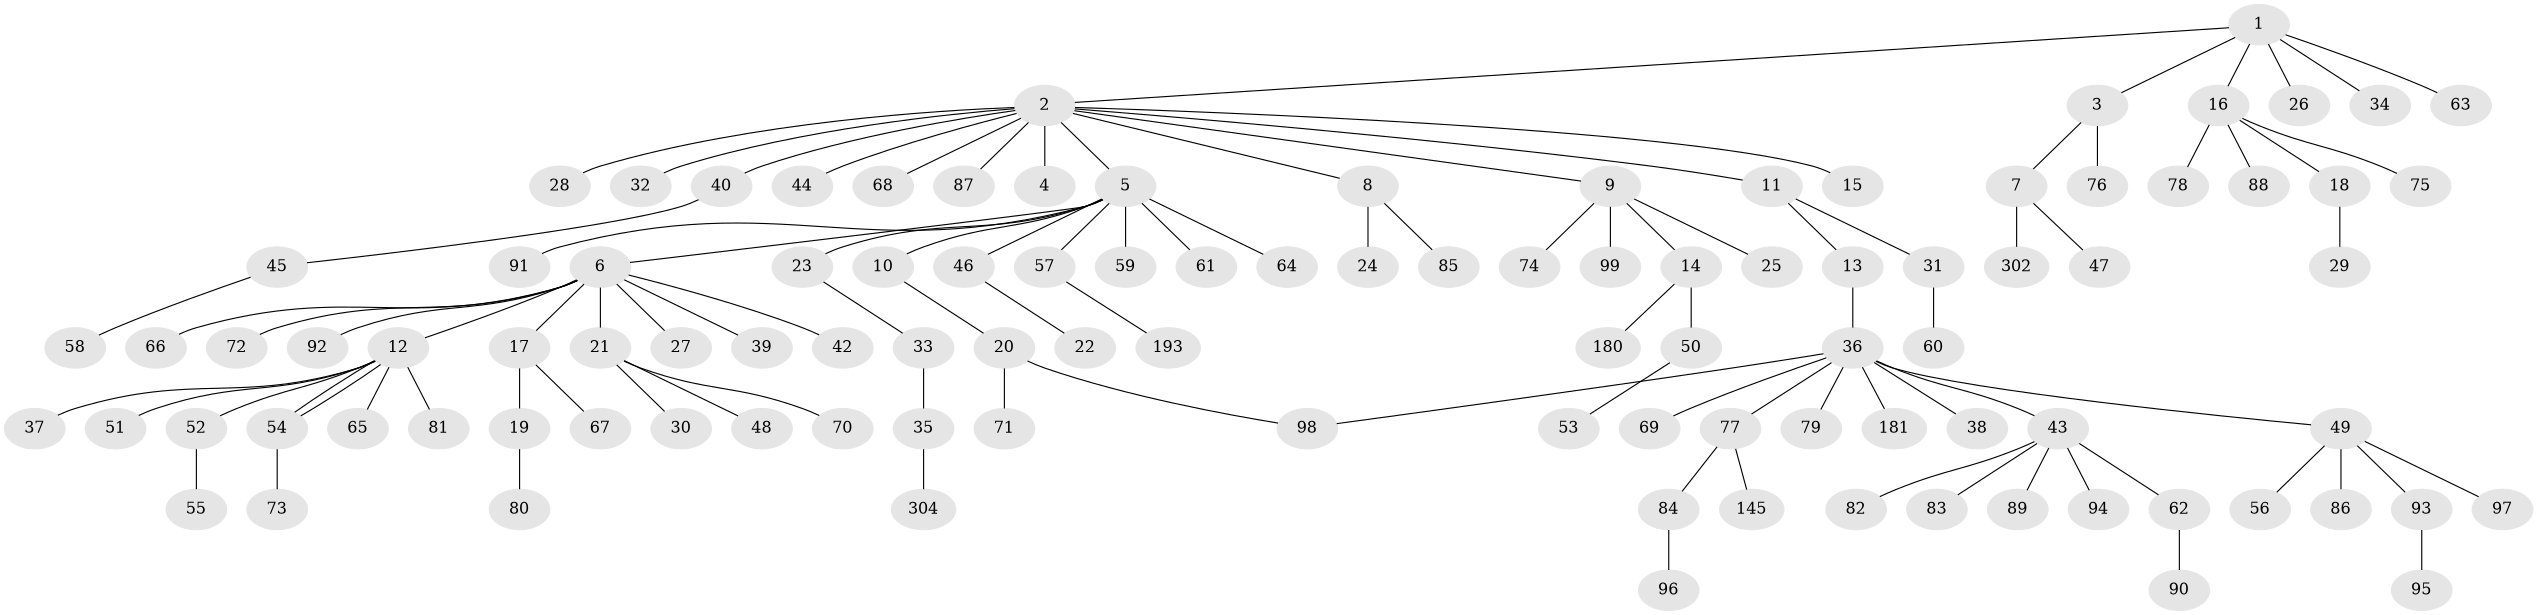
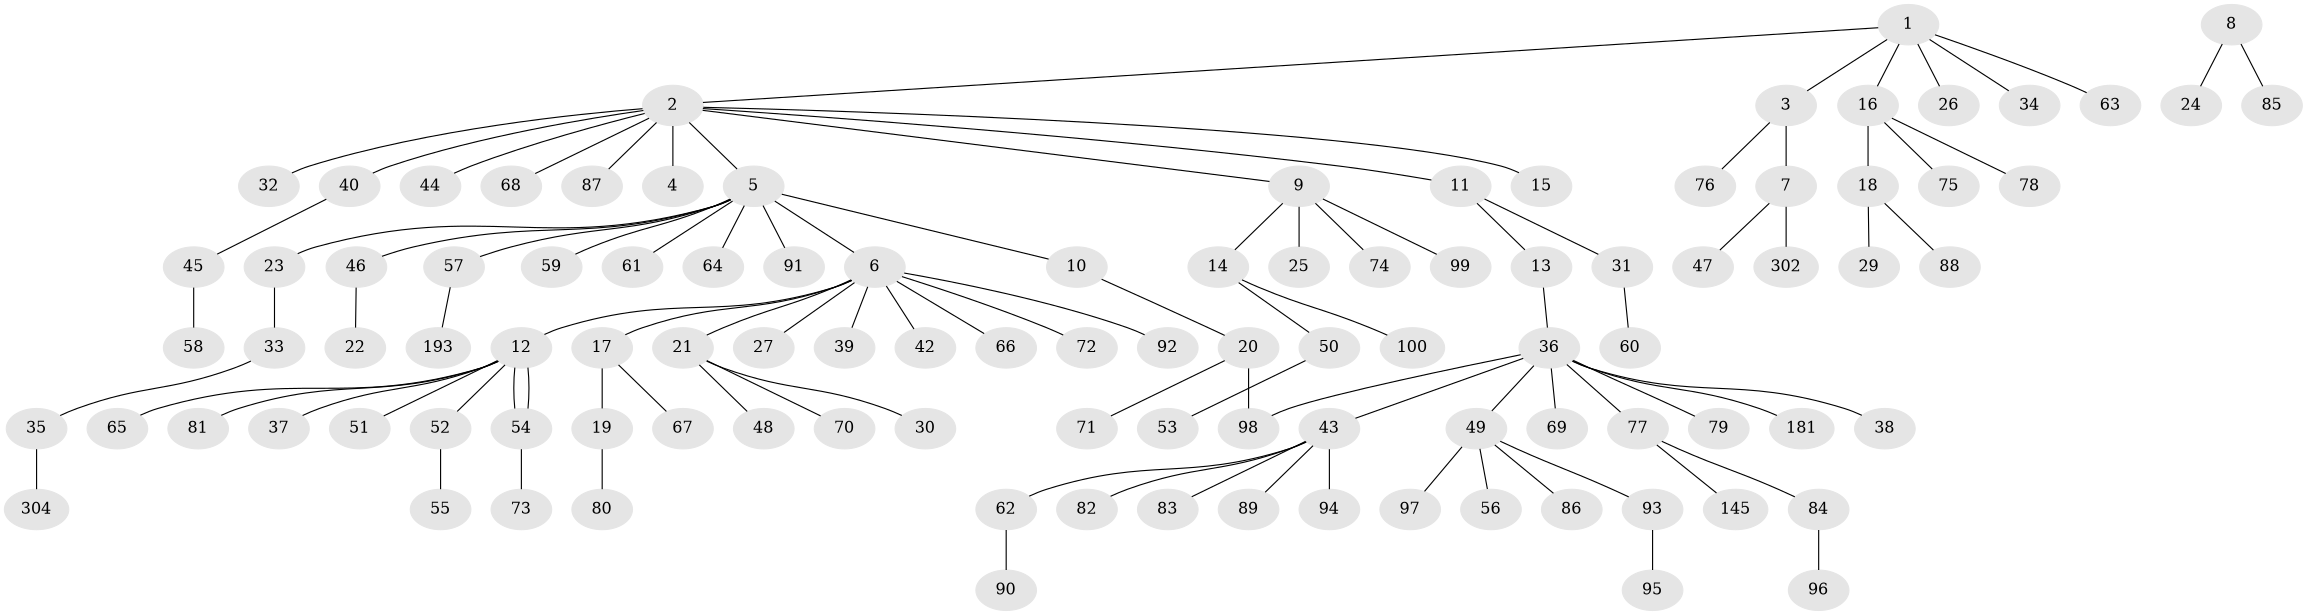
(1206, 146) -> none
(2239, 146) -> (1909, 227)
(560, 186) -> none
(1608, 348) -> (1412, 348)
